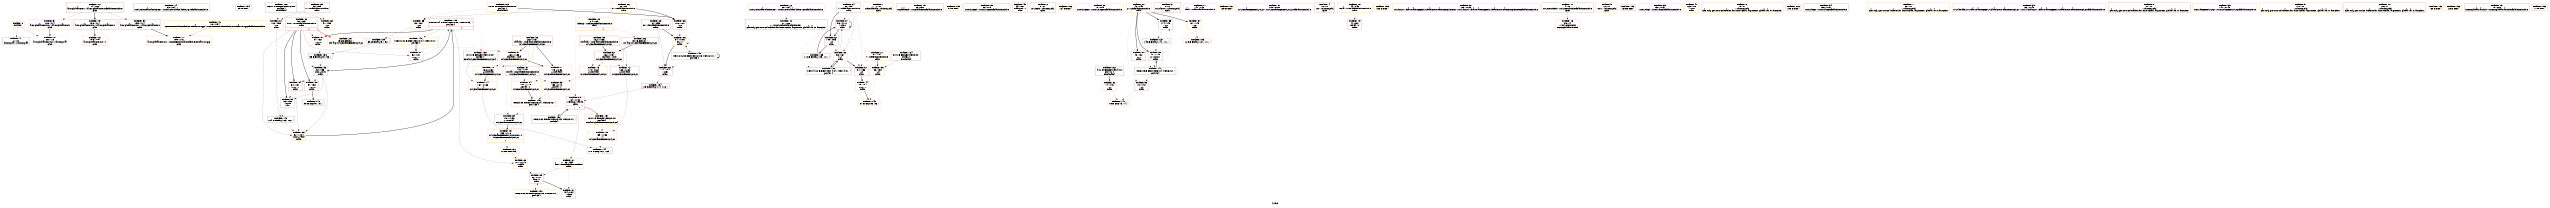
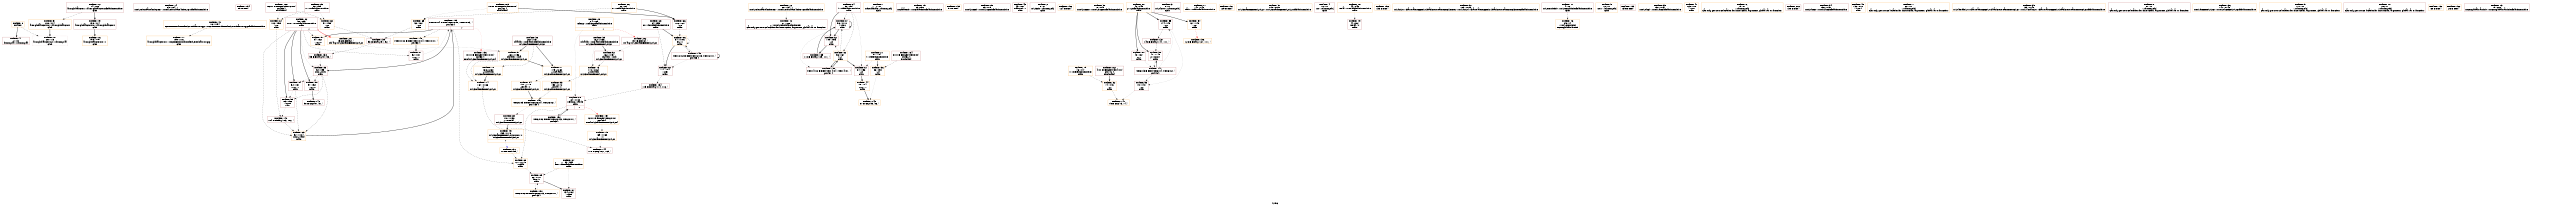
none -> (1858, 8)
(2540, 8) -> none
(140, 24) -> none
(17, 31) -> (17, 31)
none -> (352, 32)
(1196, 33) -> (1196, 33)
(1128, 46) -> (1182, 66)
(851, 47) -> (870, 63)
(626, 48) -> (626, 48)
(834, 48) -> (837, 49)
(502, 63) -> (478, 62)
(523, 71) -> none
(625, 71) -> none
none -> (1080, 71)
(591, 109) -> (591, 109)
(578, 133) -> (528, 117)
